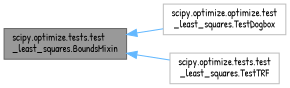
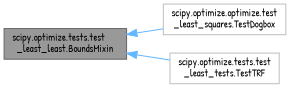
(65, 44) -> (65, 44)
(225, 68) -> (225, 68)
